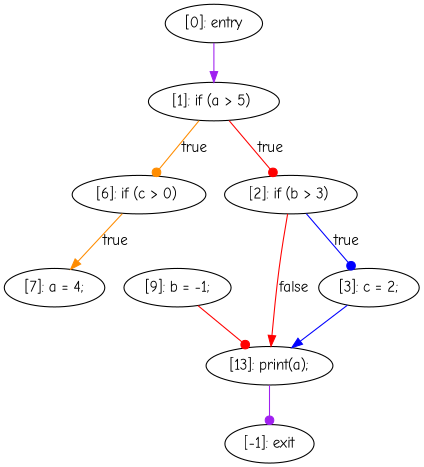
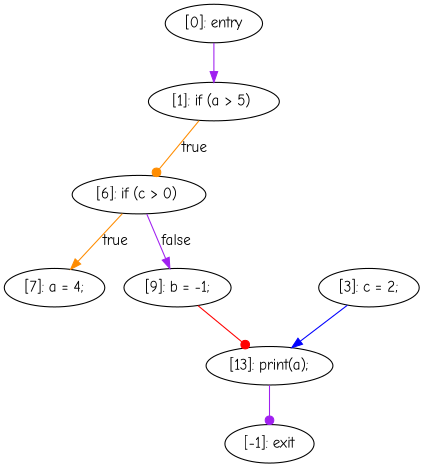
(291, 195) -> none
none -> (156, 236)
